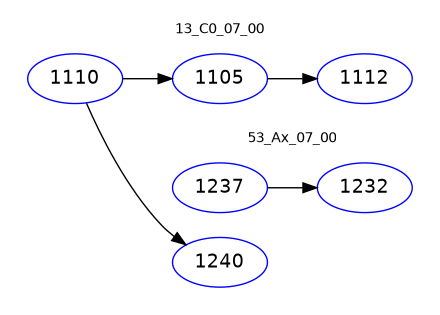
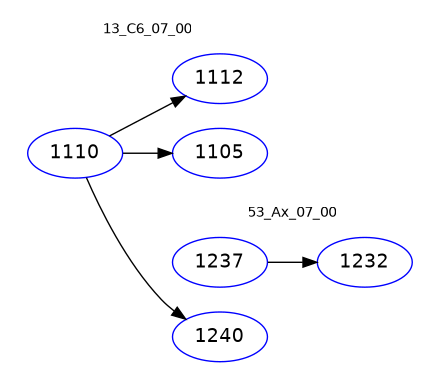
(220, 30) -> (148, 30)
(285, 79) -> (141, 119)
